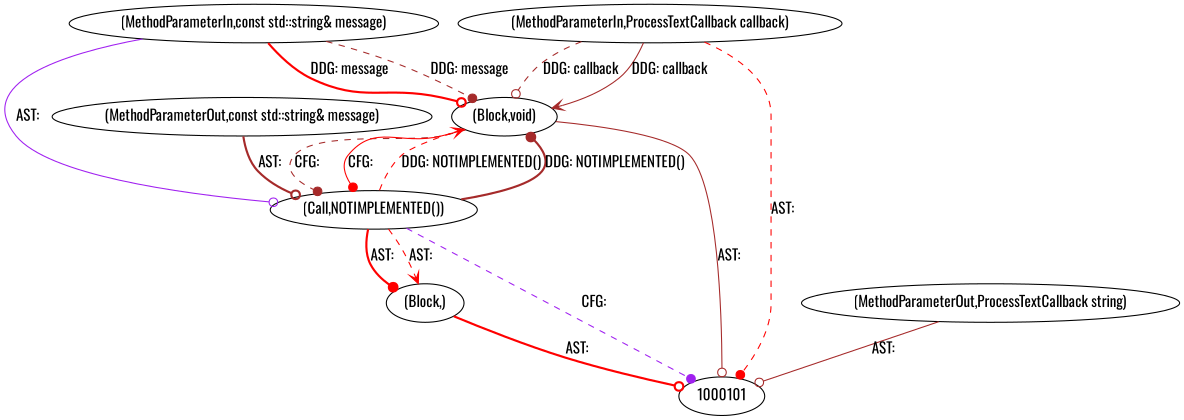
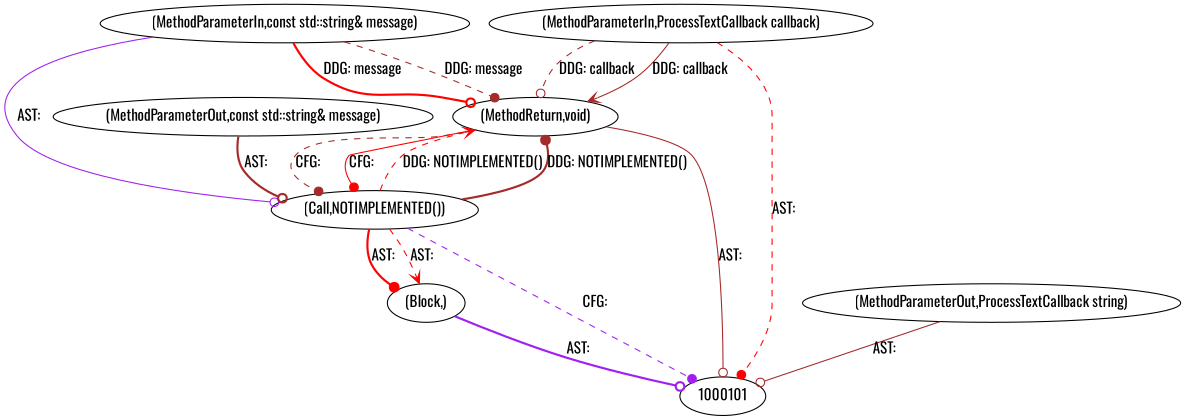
(504, 117) -> (535, 117)
(562, 357) -> (563, 357)
